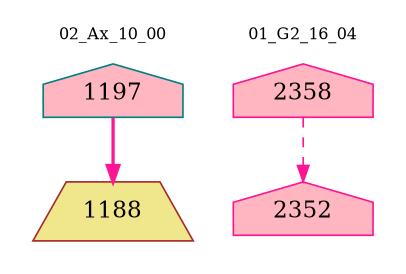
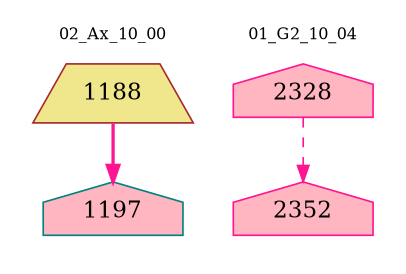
(303, 35) -> (303, 35)
(303, 93) -> (303, 93)
(113, 141) -> (113, 144)
